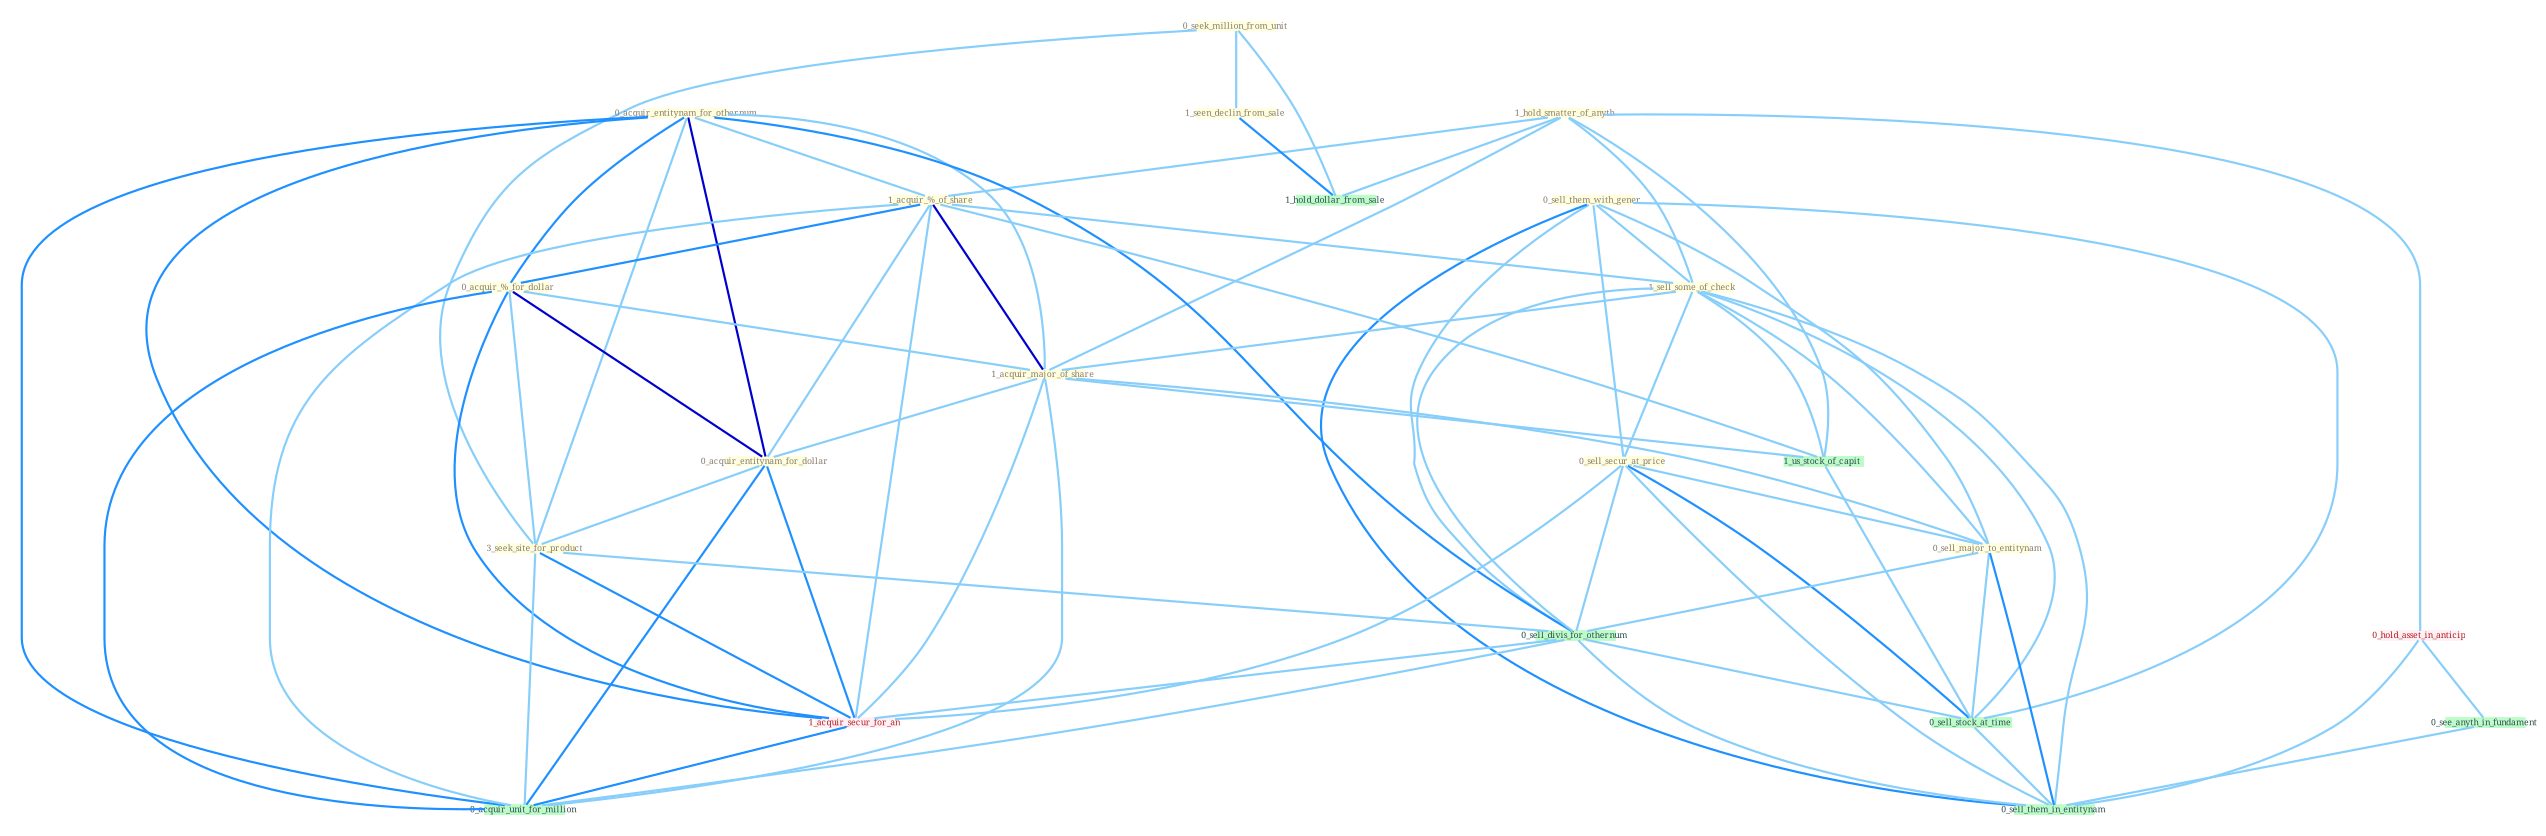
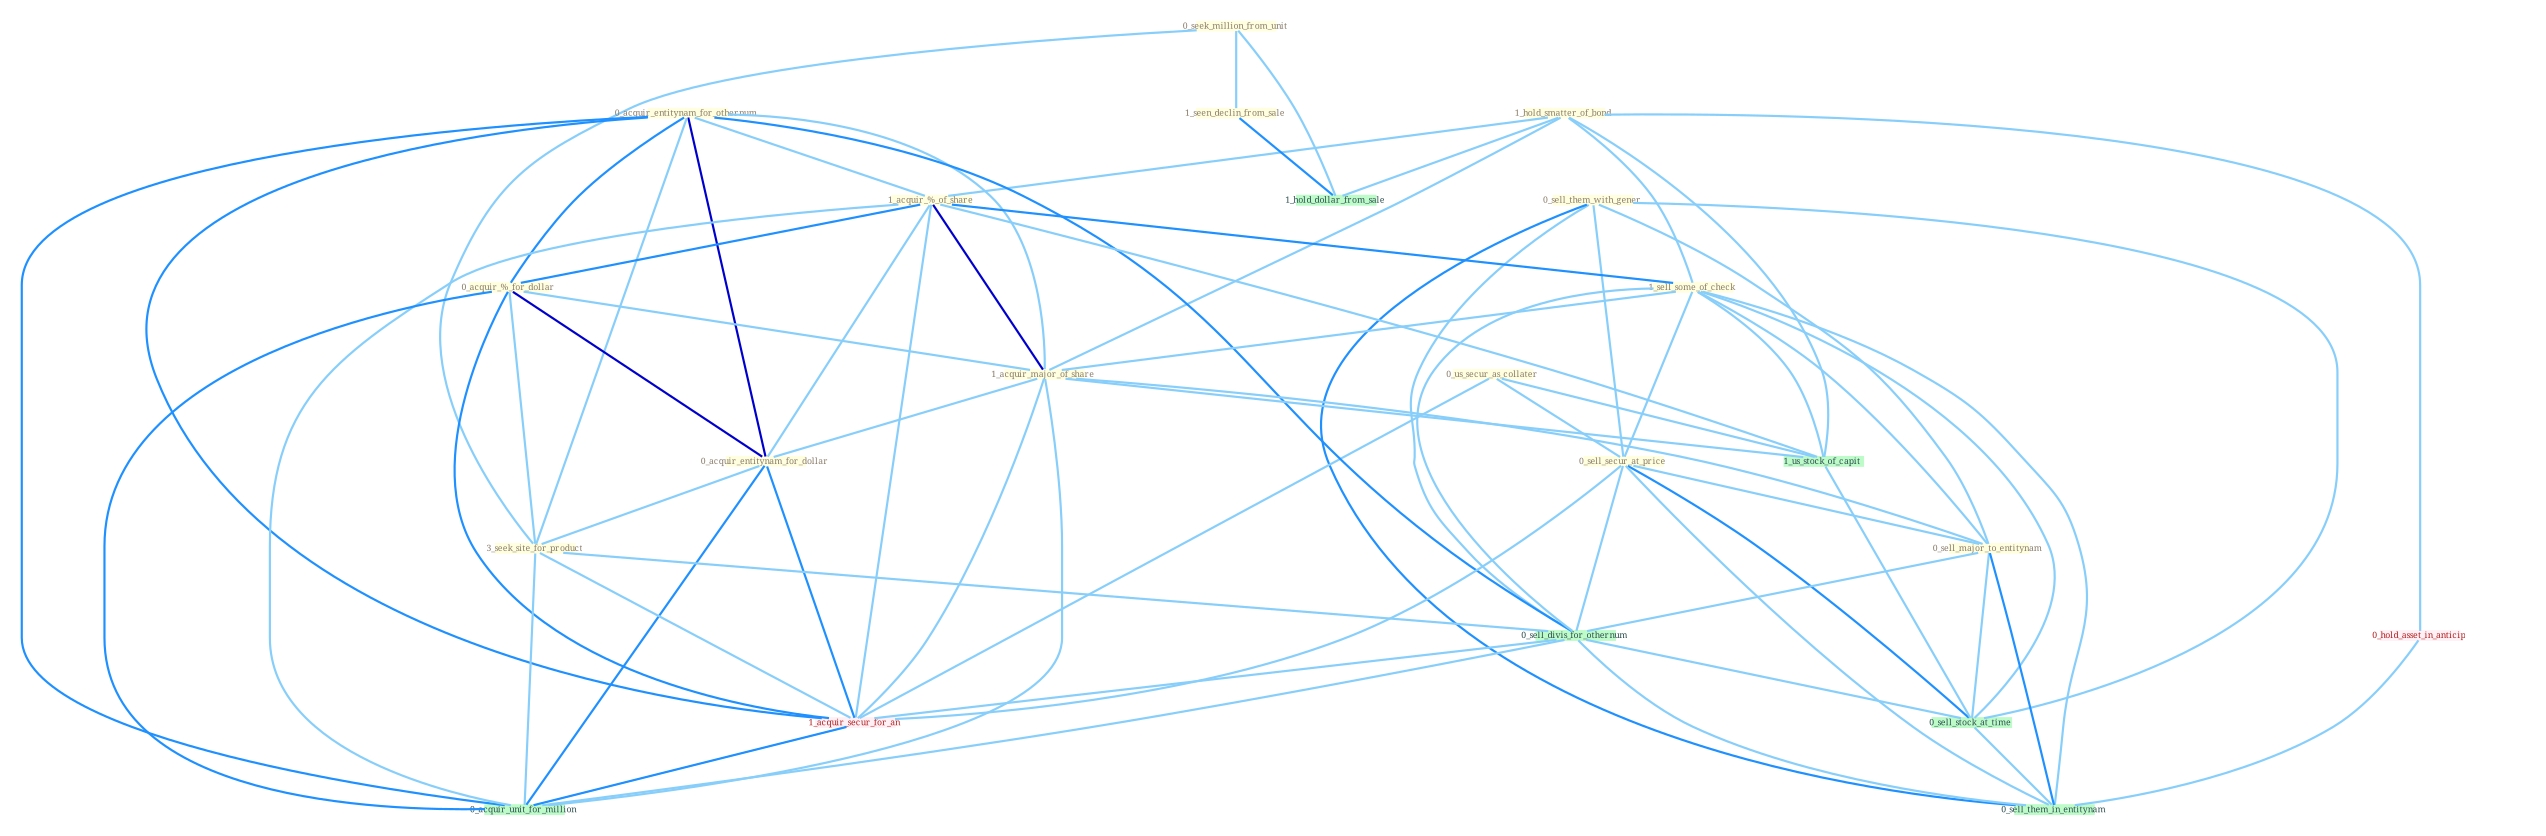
(1565, 113) -> (1565, 113)
(1276, 240) -> (1276, 240)
(1643, 244) -> none
none -> (1493, 374)
(695, 635) -> (695, 635)
(2485, 723) -> none
